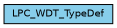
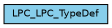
(58, 14) -> (56, 14)
